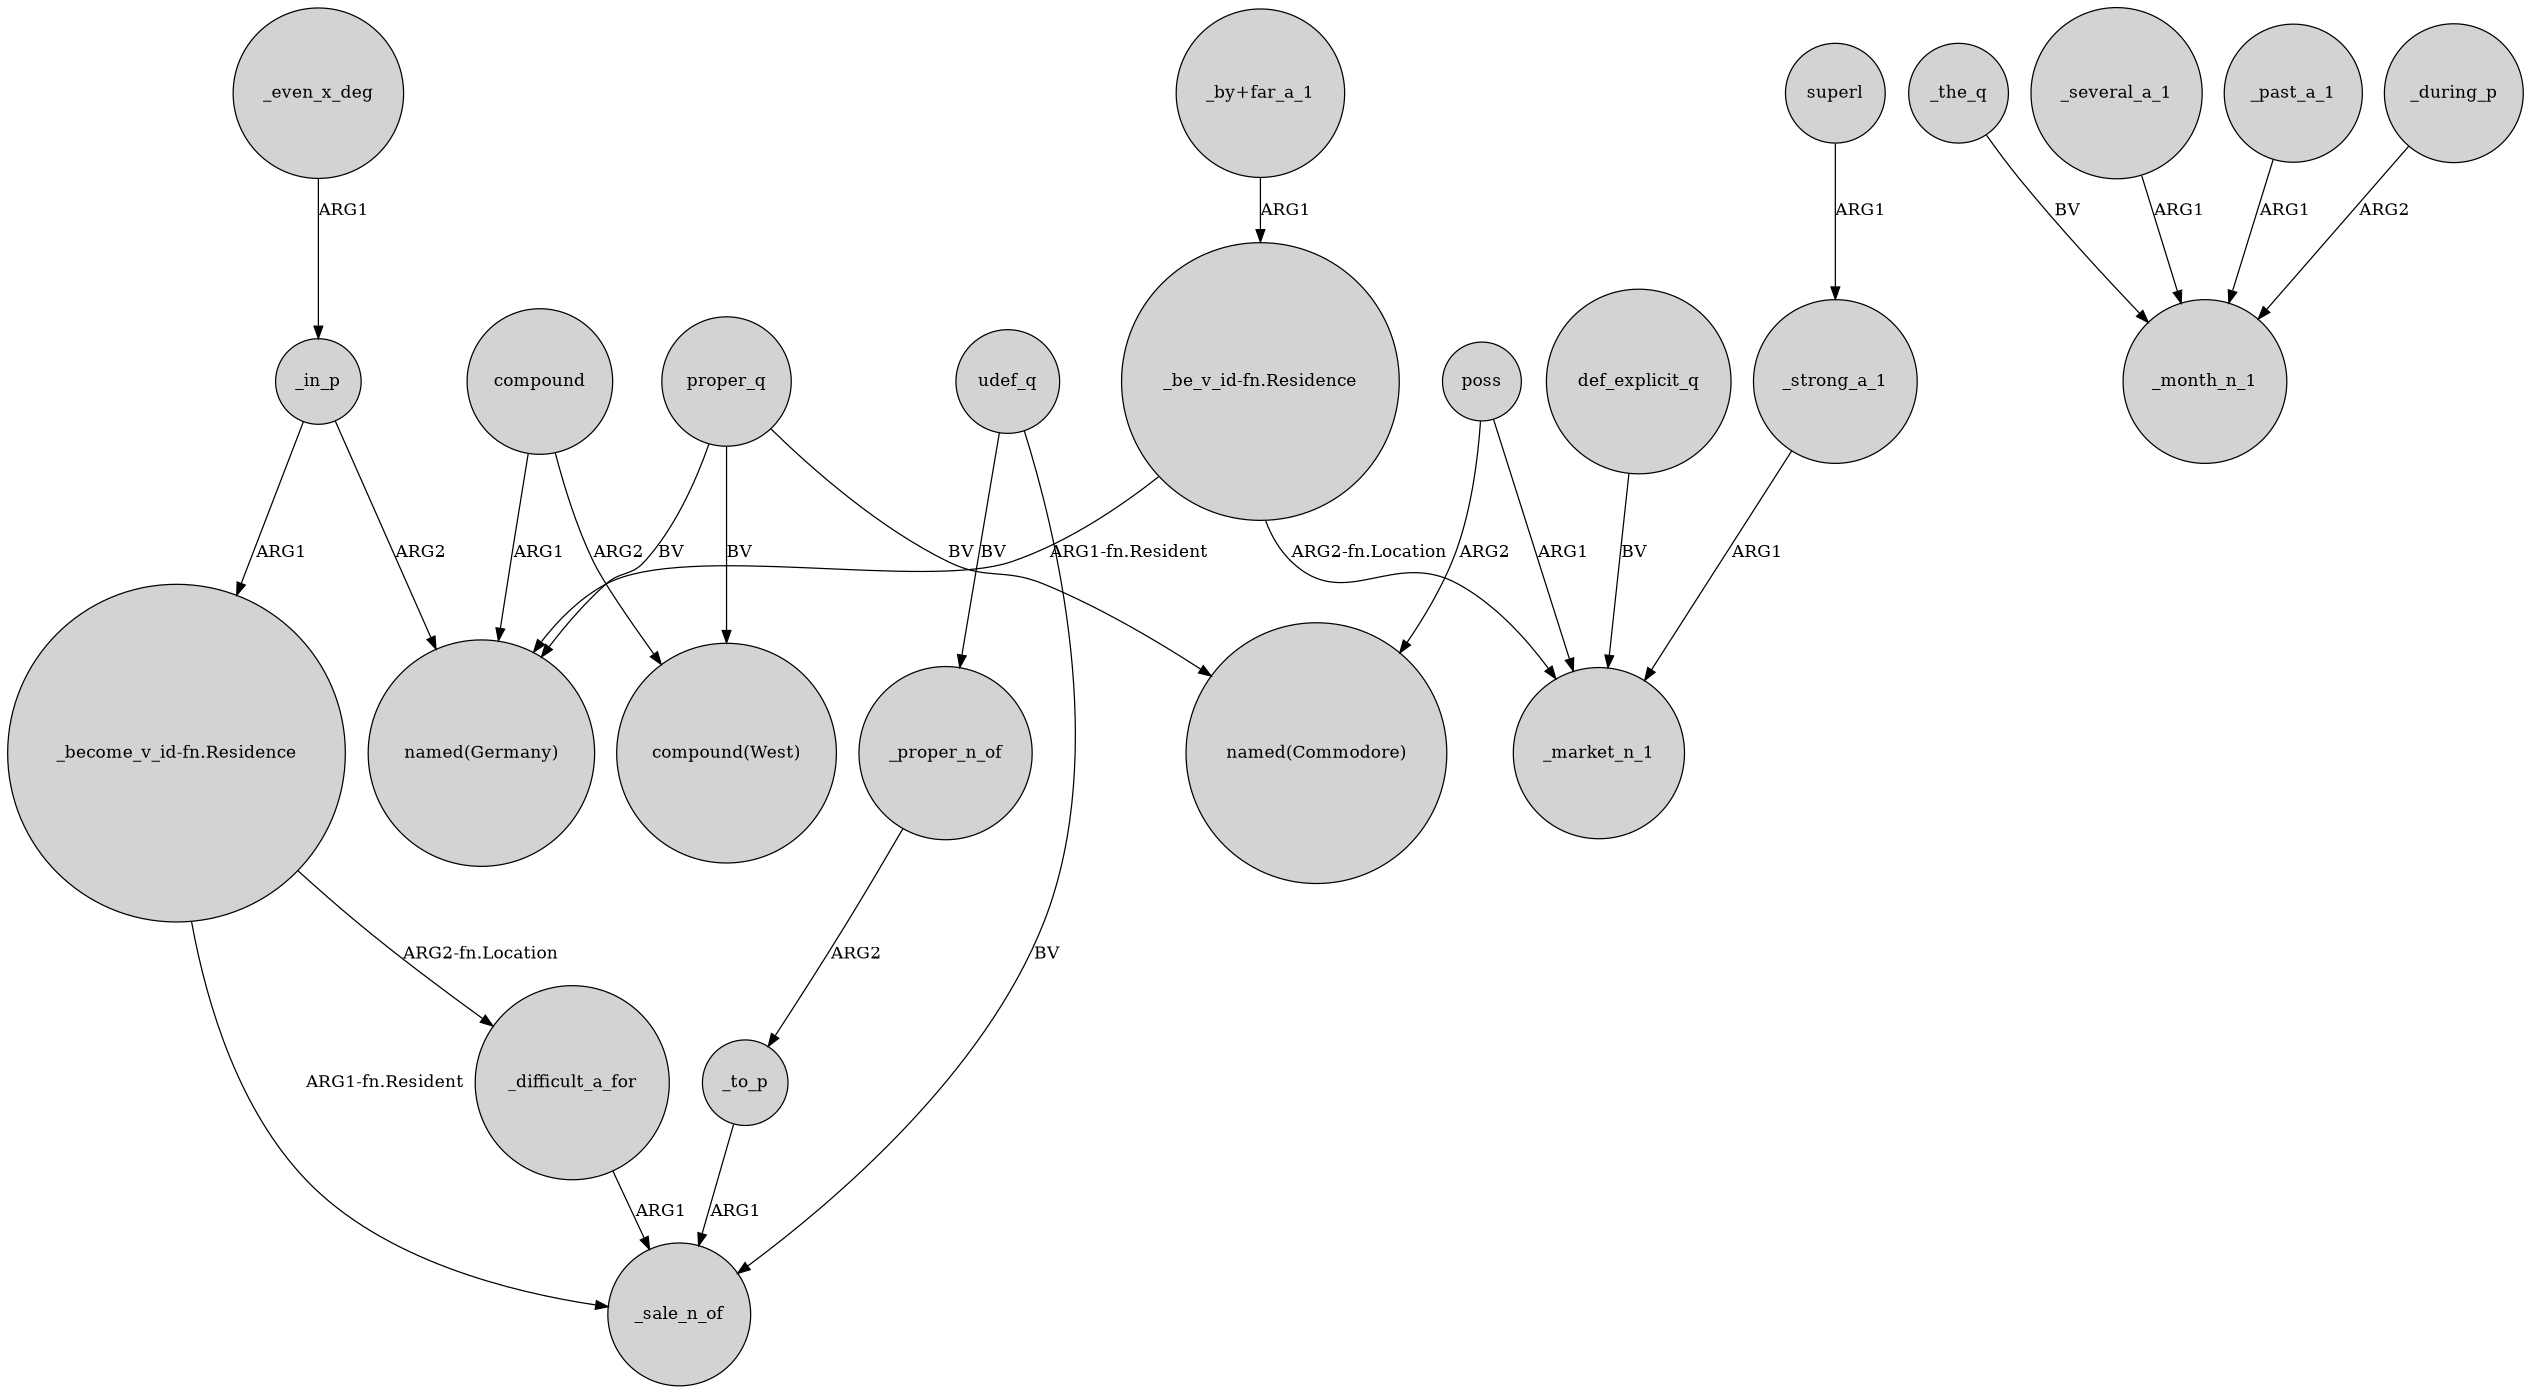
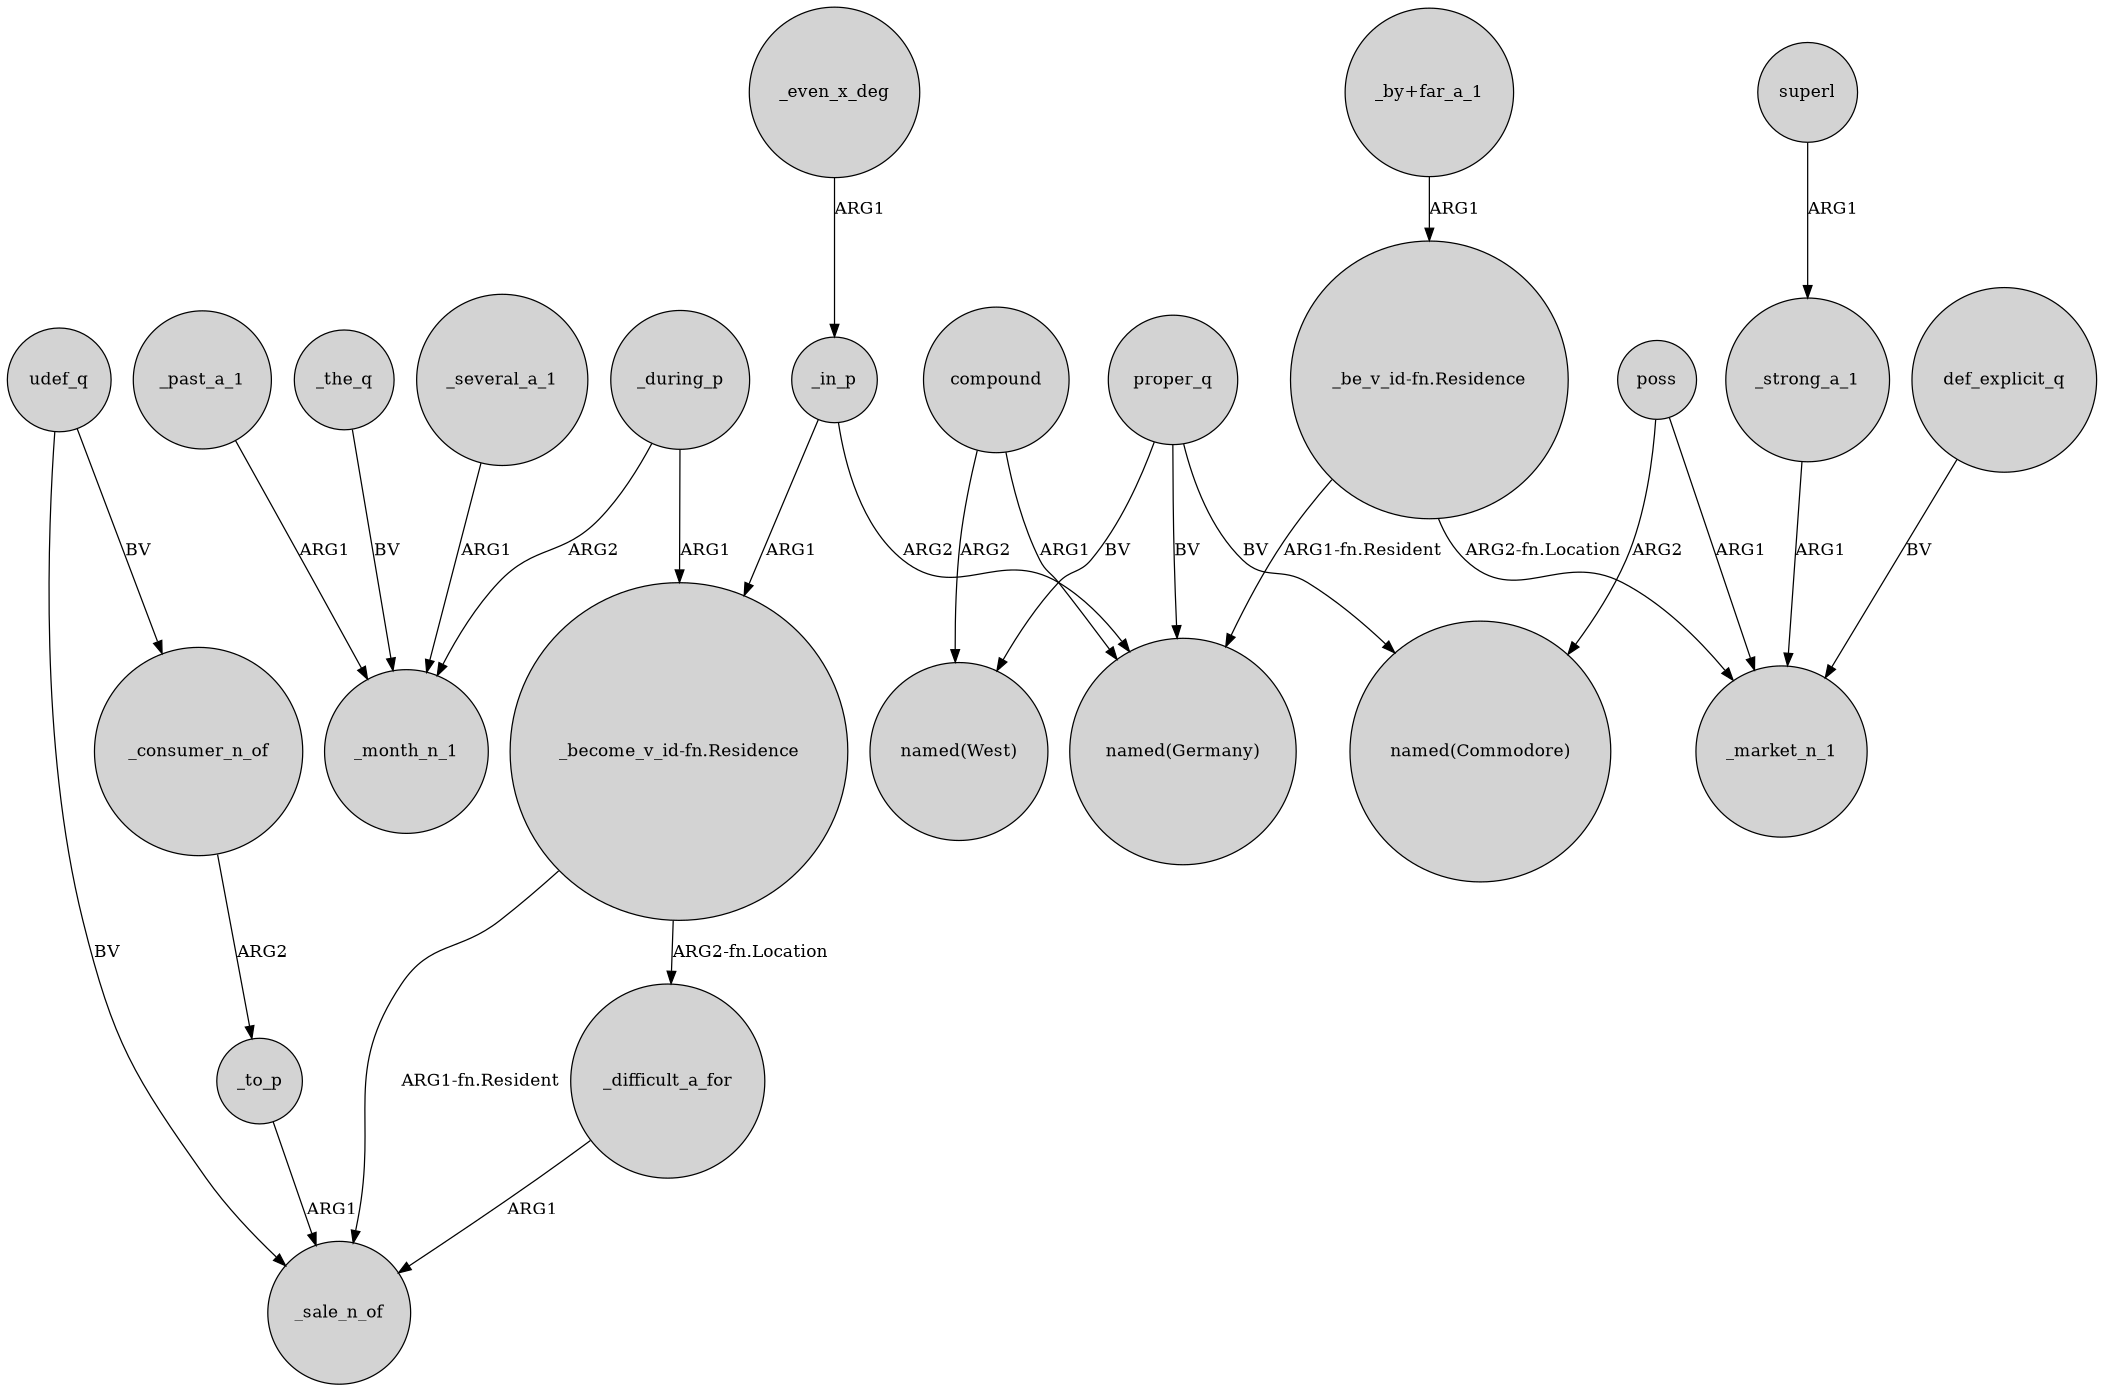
none -> (680, 510)
(727, 753) -> (959, 752)
(946, 753) -> (199, 752)
